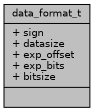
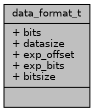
(28, 33) -> (27, 33)
